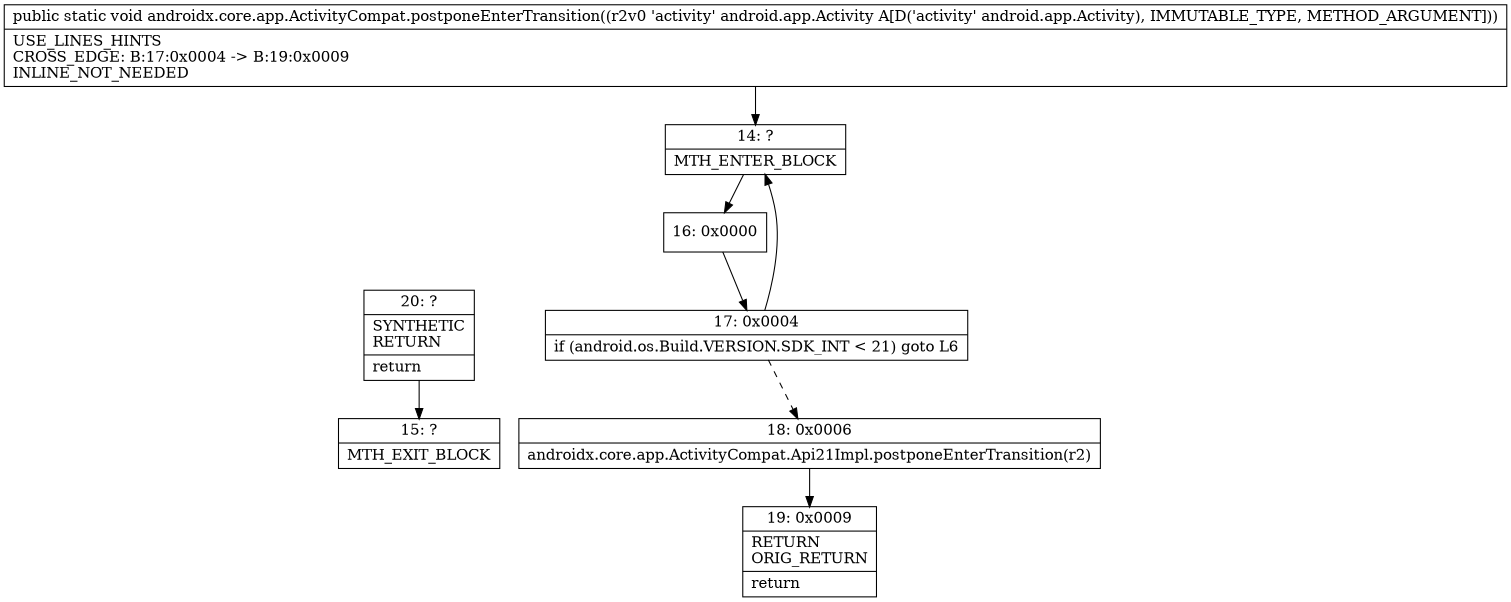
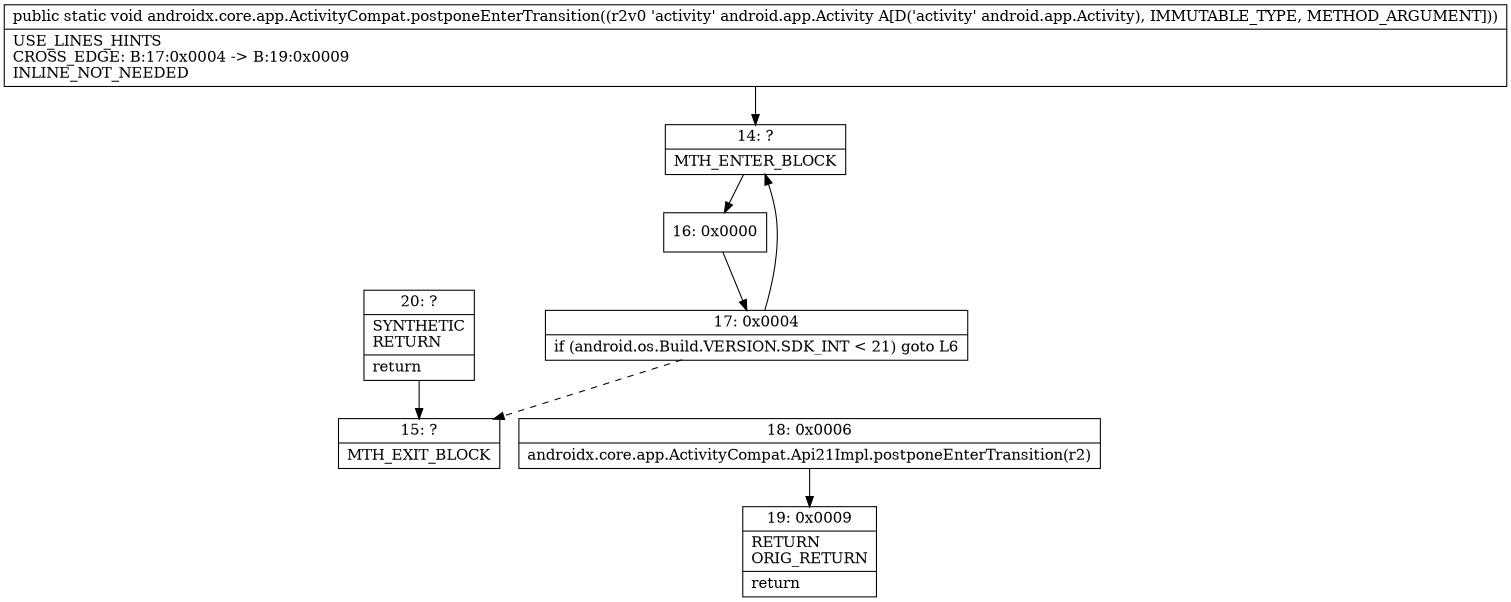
(781, 385) -> (593, 388)
